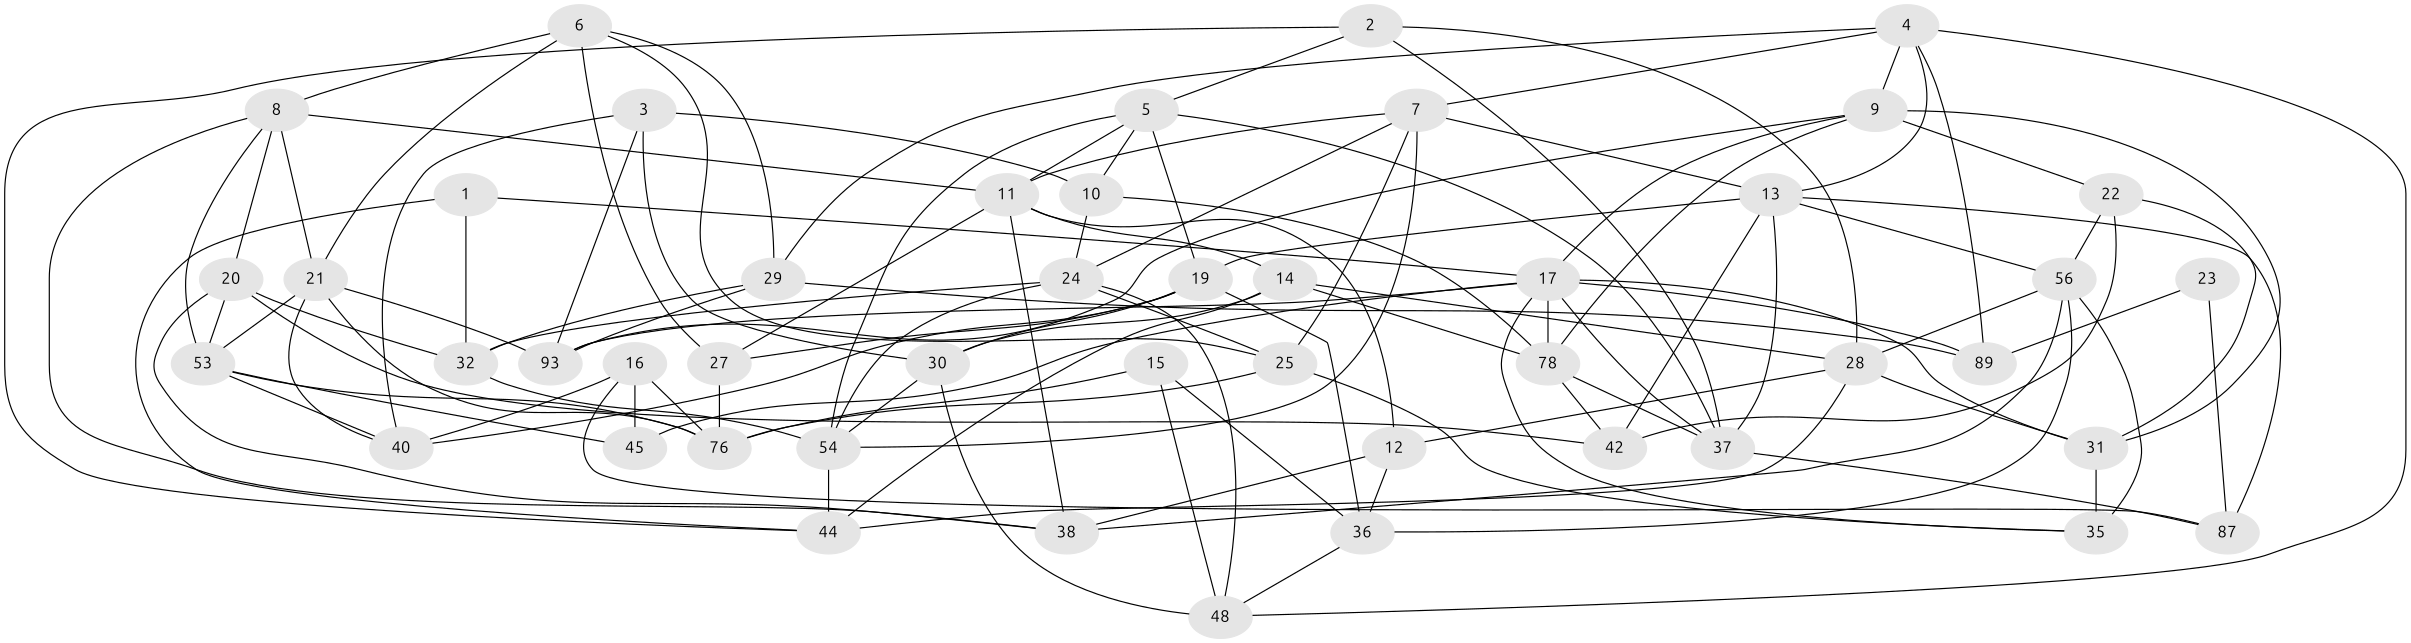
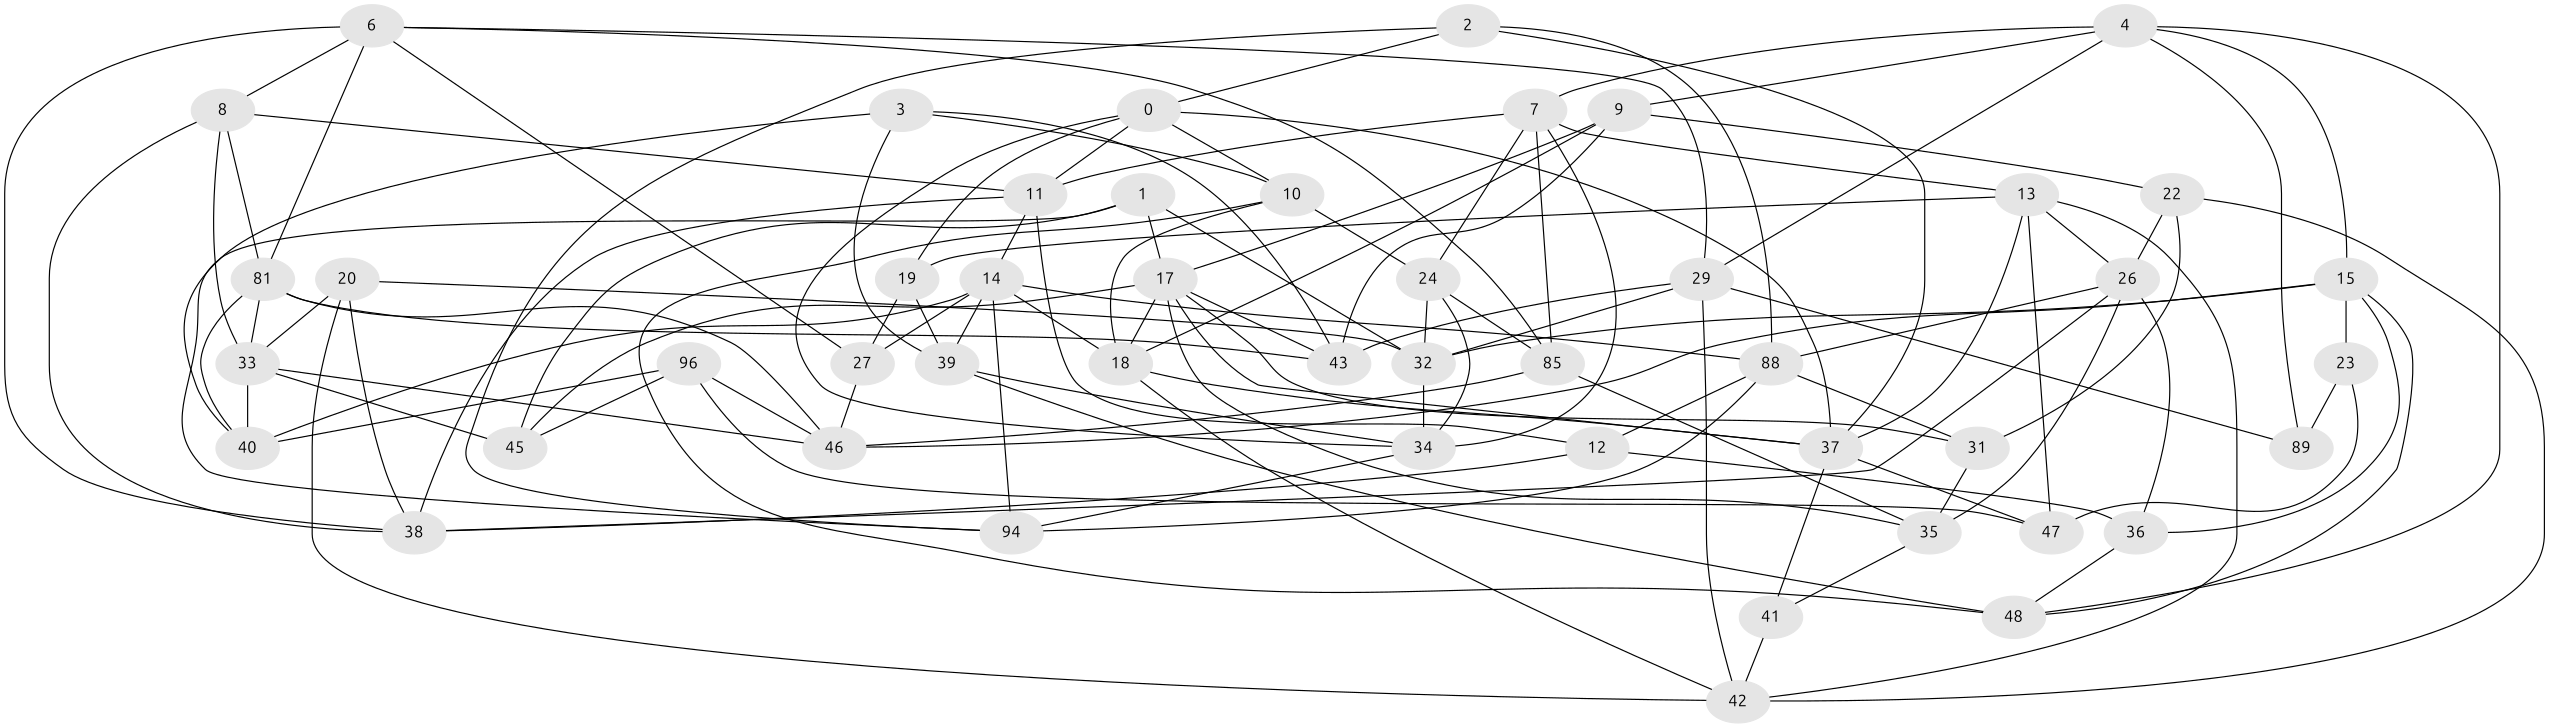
(1147, 110) -> (1149, 110)
(1903, 148) -> (2305, 98)
(254, 195) -> none
(2224, 203) -> none
none -> (757, 230)
(316, 279) -> (263, 279)
(863, 279) -> (933, 318)
(2064, 279) -> (2128, 279)
none -> (5, 301)
(1761, 306) -> none
none -> (1753, 318)
none -> (2346, 322)
(203, 364) -> (248, 364)
(550, 364) -> (1339, 364)
(635, 364) -> (689, 364)
(938, 364) -> (947, 364)
(1285, 364) -> (1553, 364)
(1332, 364) -> none
(1548, 364) -> (1121, 364)
(1855, 364) -> (1771, 364)
(805, 372) -> (598, 339)
(1227, 410) -> (938, 548)
(719, 448) -> (834, 448)
(829, 448) -> (1424, 448)
none -> (1706, 492)
(829, 533) -> (1012, 533)
(2228, 533) -> (2051, 533)
none -> (1771, 617)
